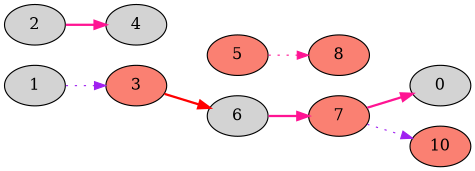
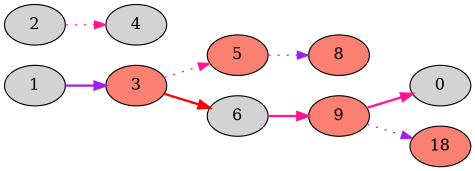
(80, 25) -> (80, 25)
(283, 55) -> (283, 55)
none -> (182, 72)
(80, 86) -> (80, 86)
(339, 116) -> (339, 116)
(440, 146) -> (440, 146)
